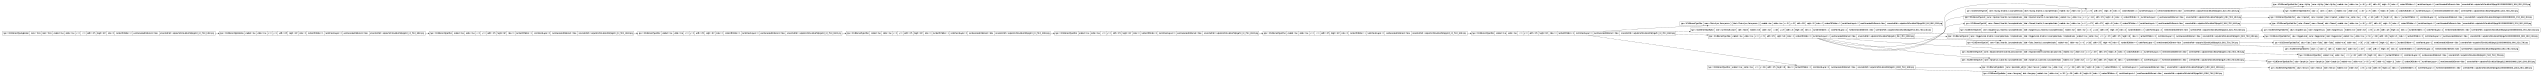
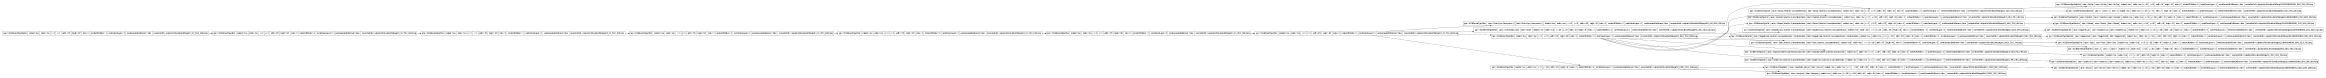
(109, 33) -> none
